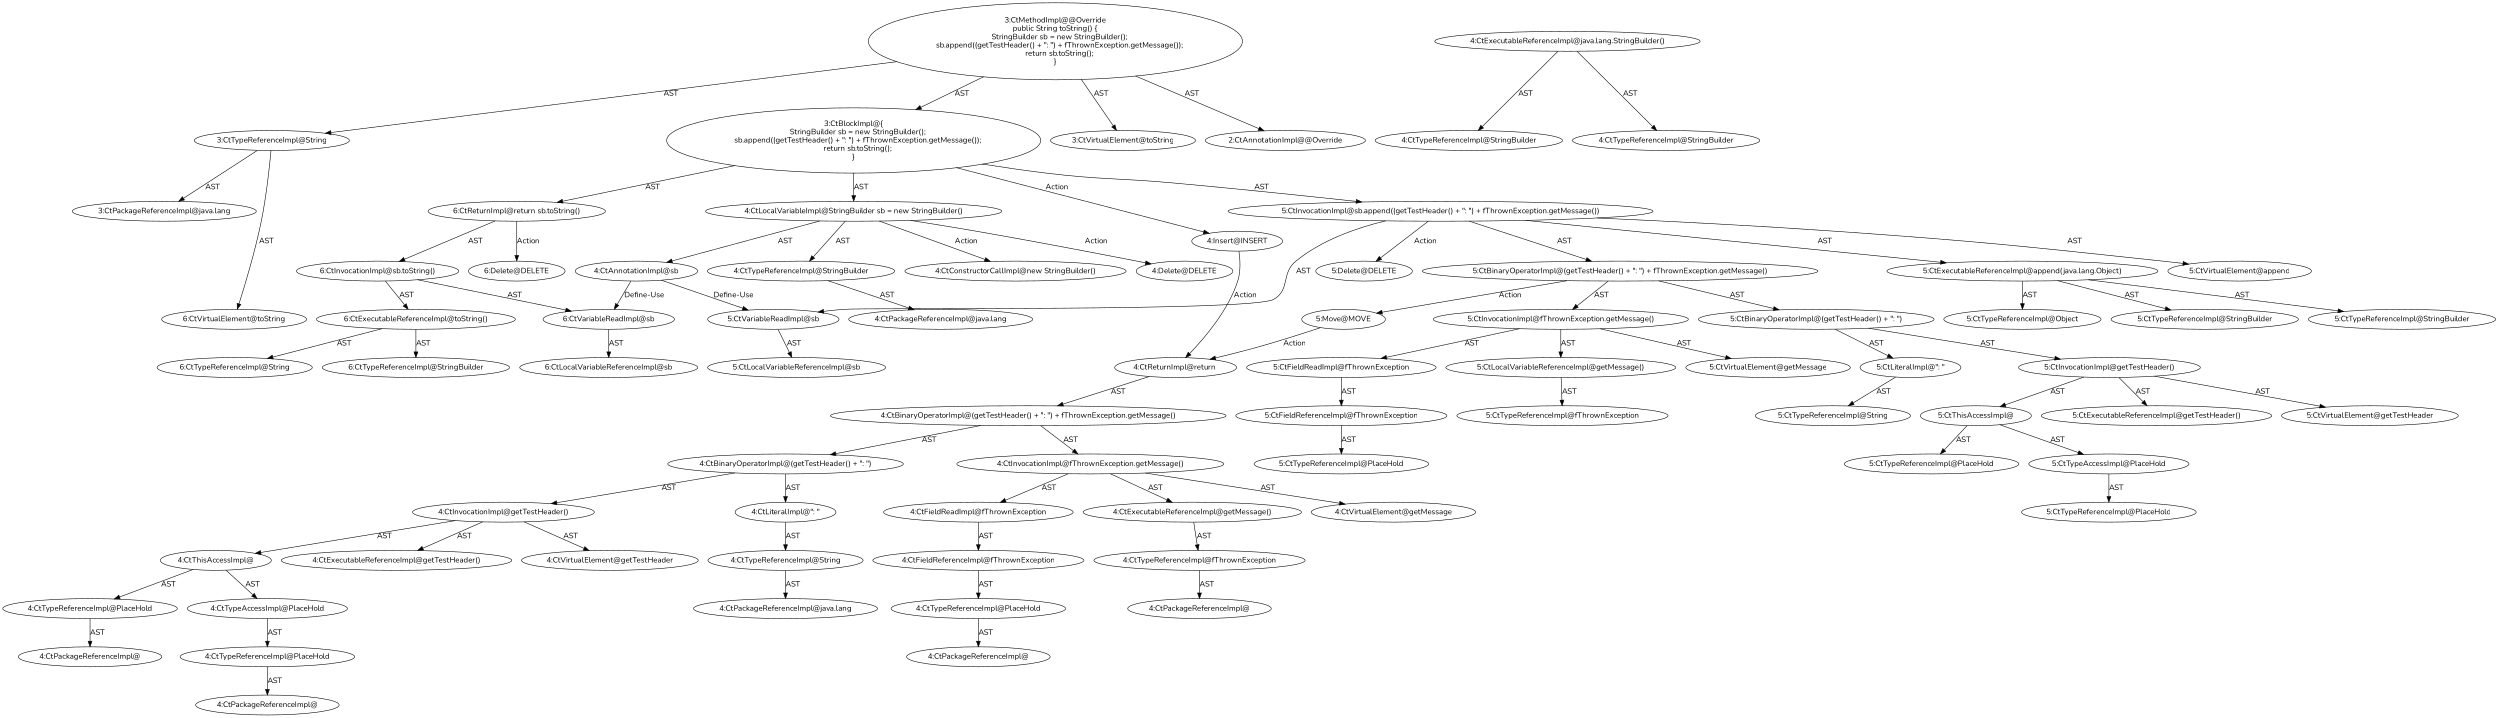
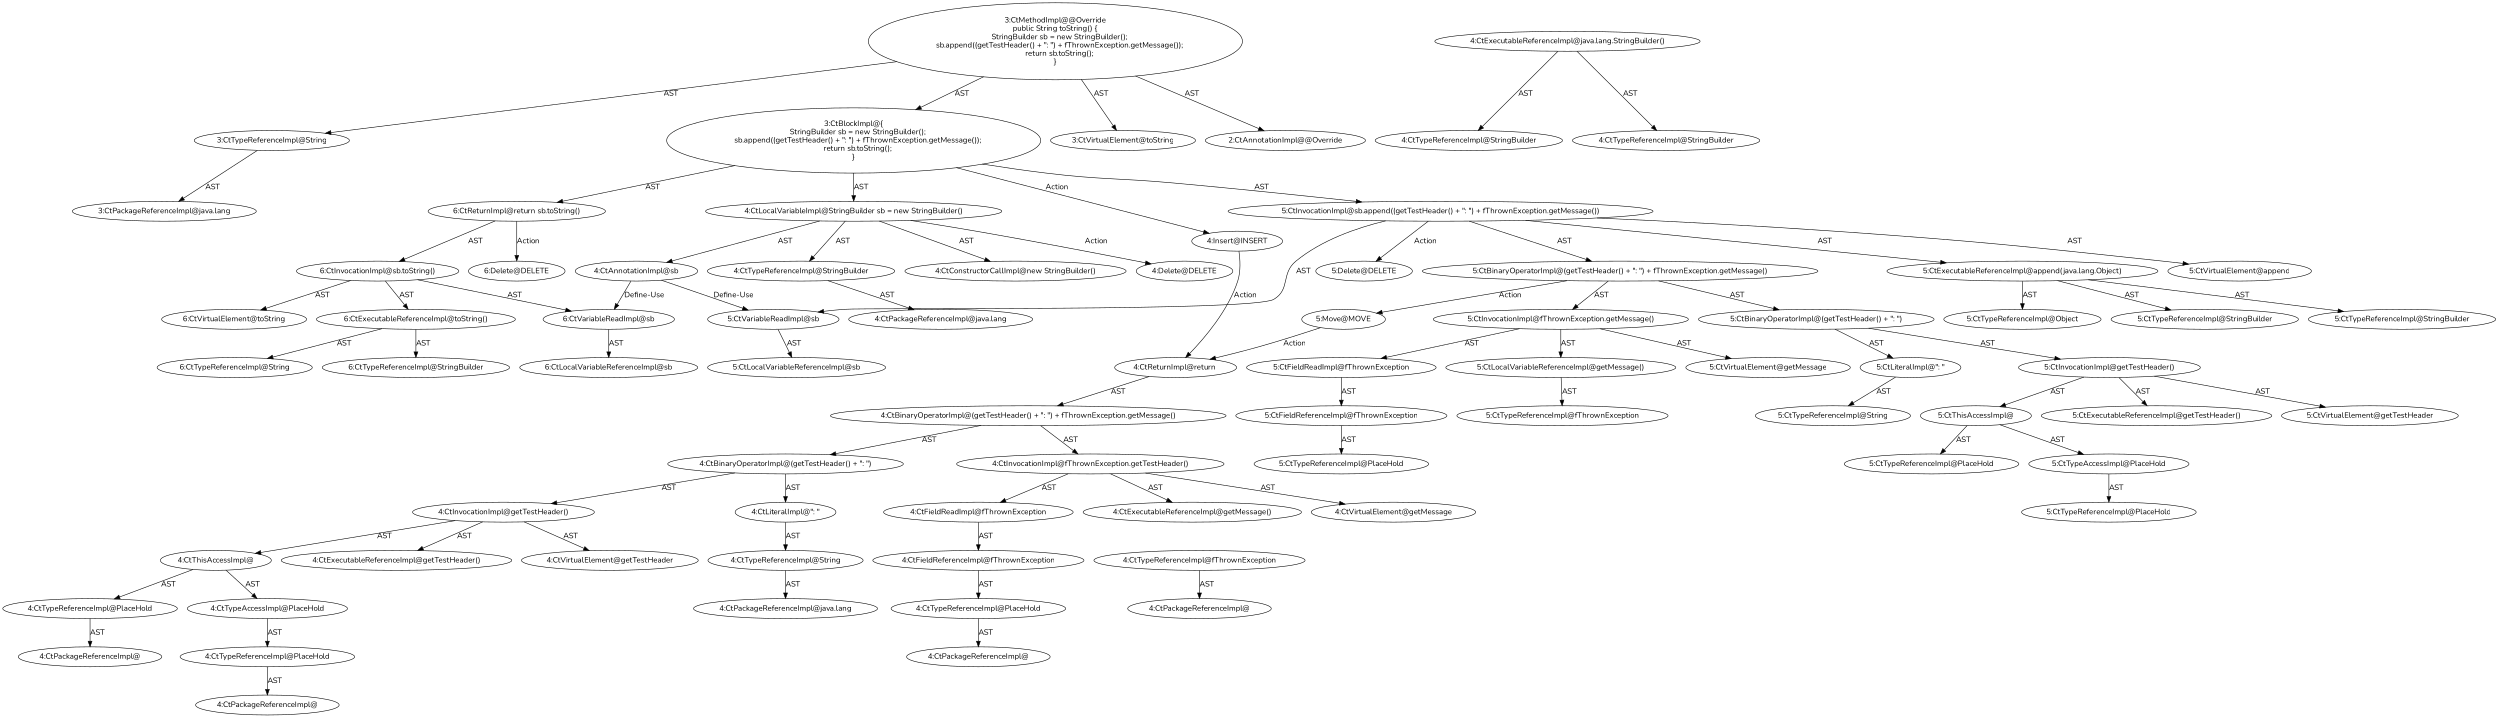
(260, 228) -> (308, 294)
(966, 241) -> (966, 241)
(1090, 464) -> (1090, 464)
(1195, 533) -> none
